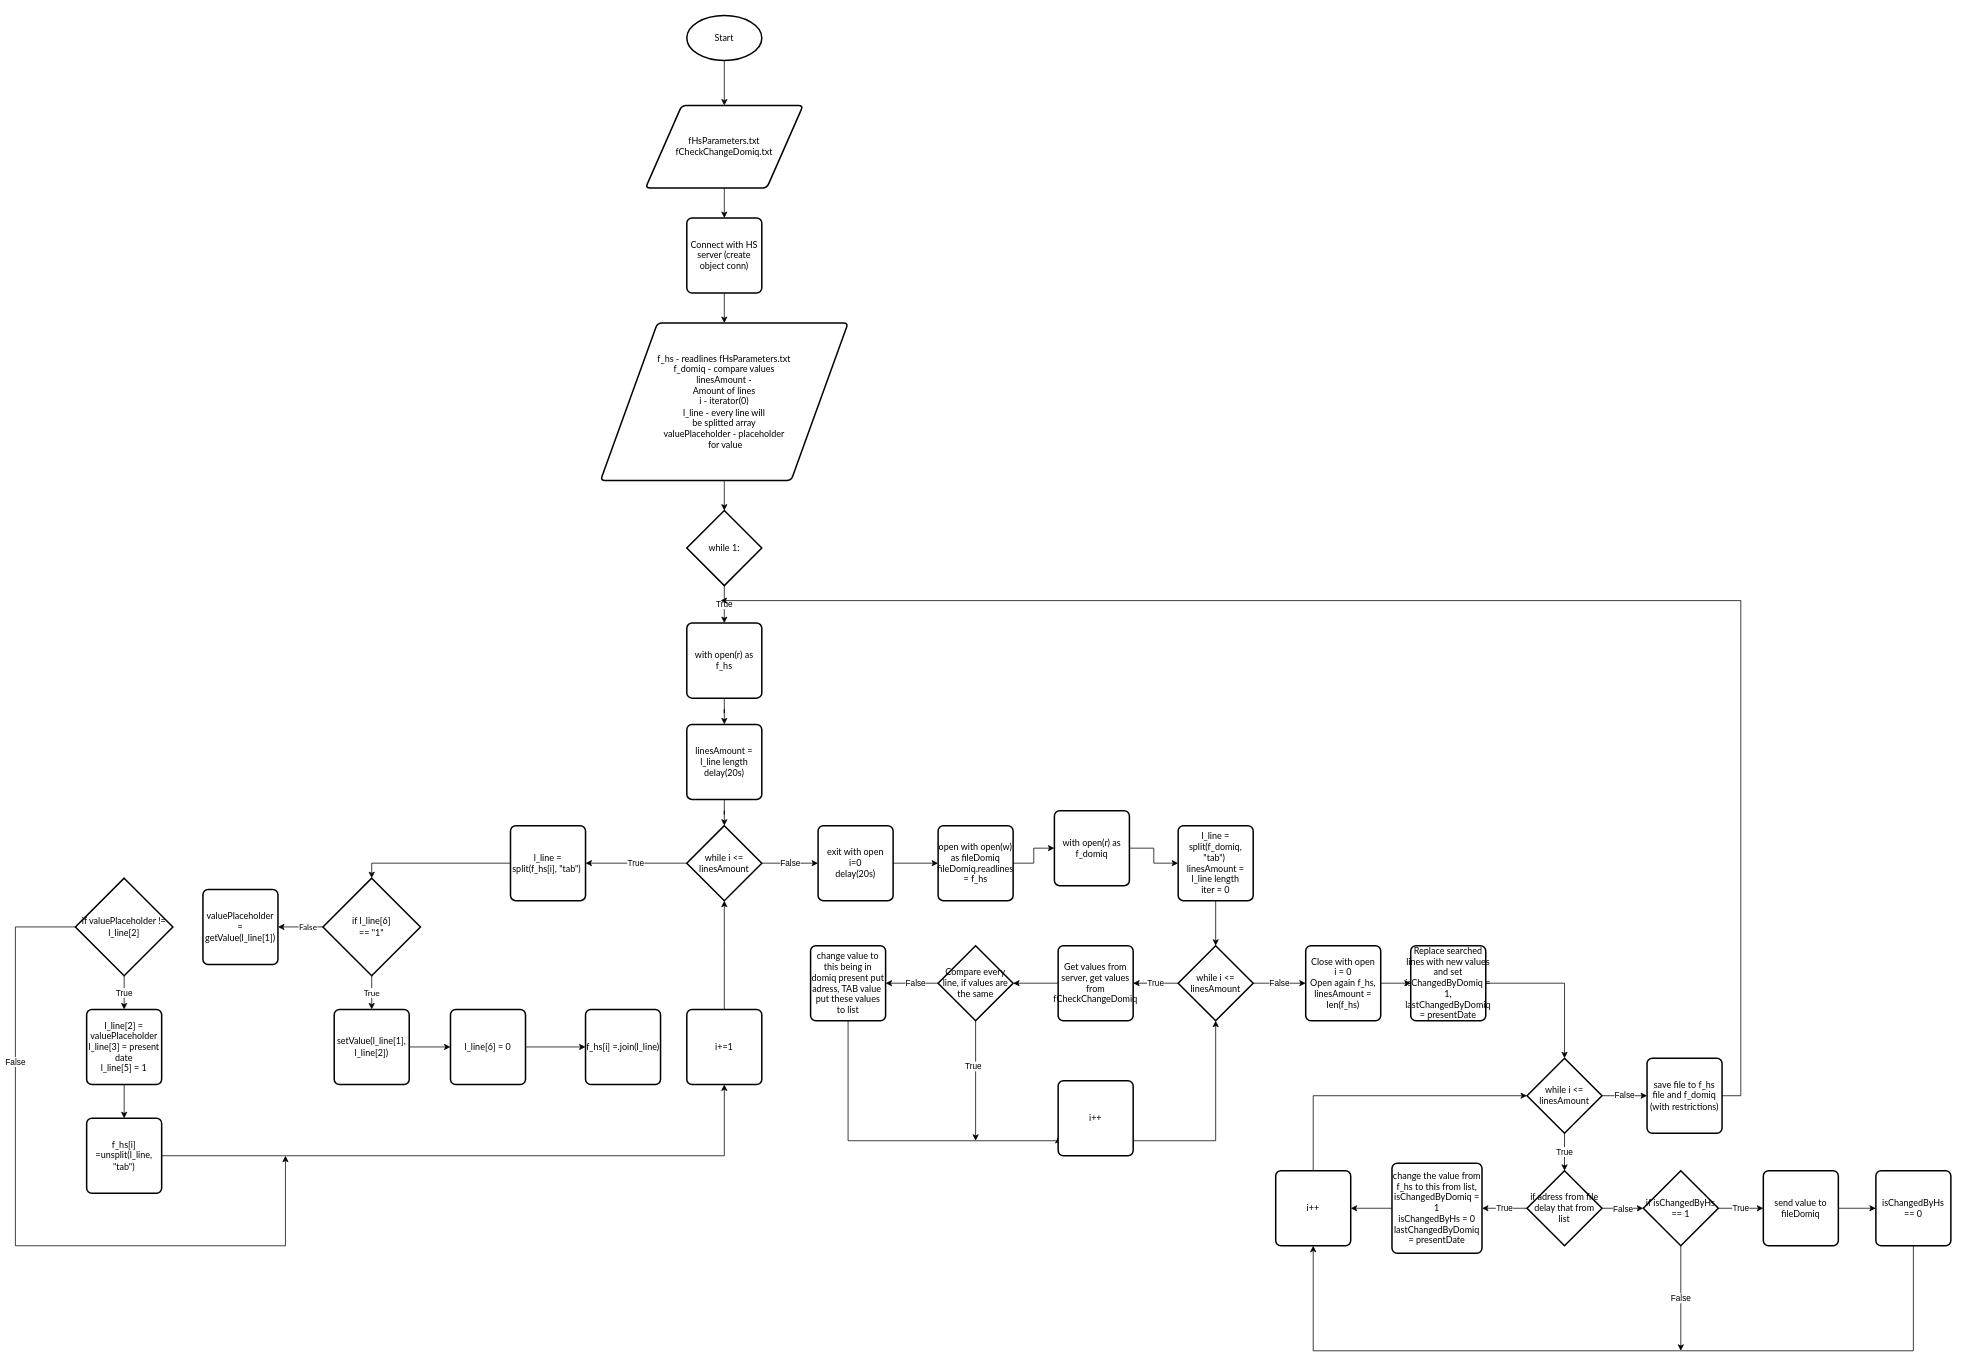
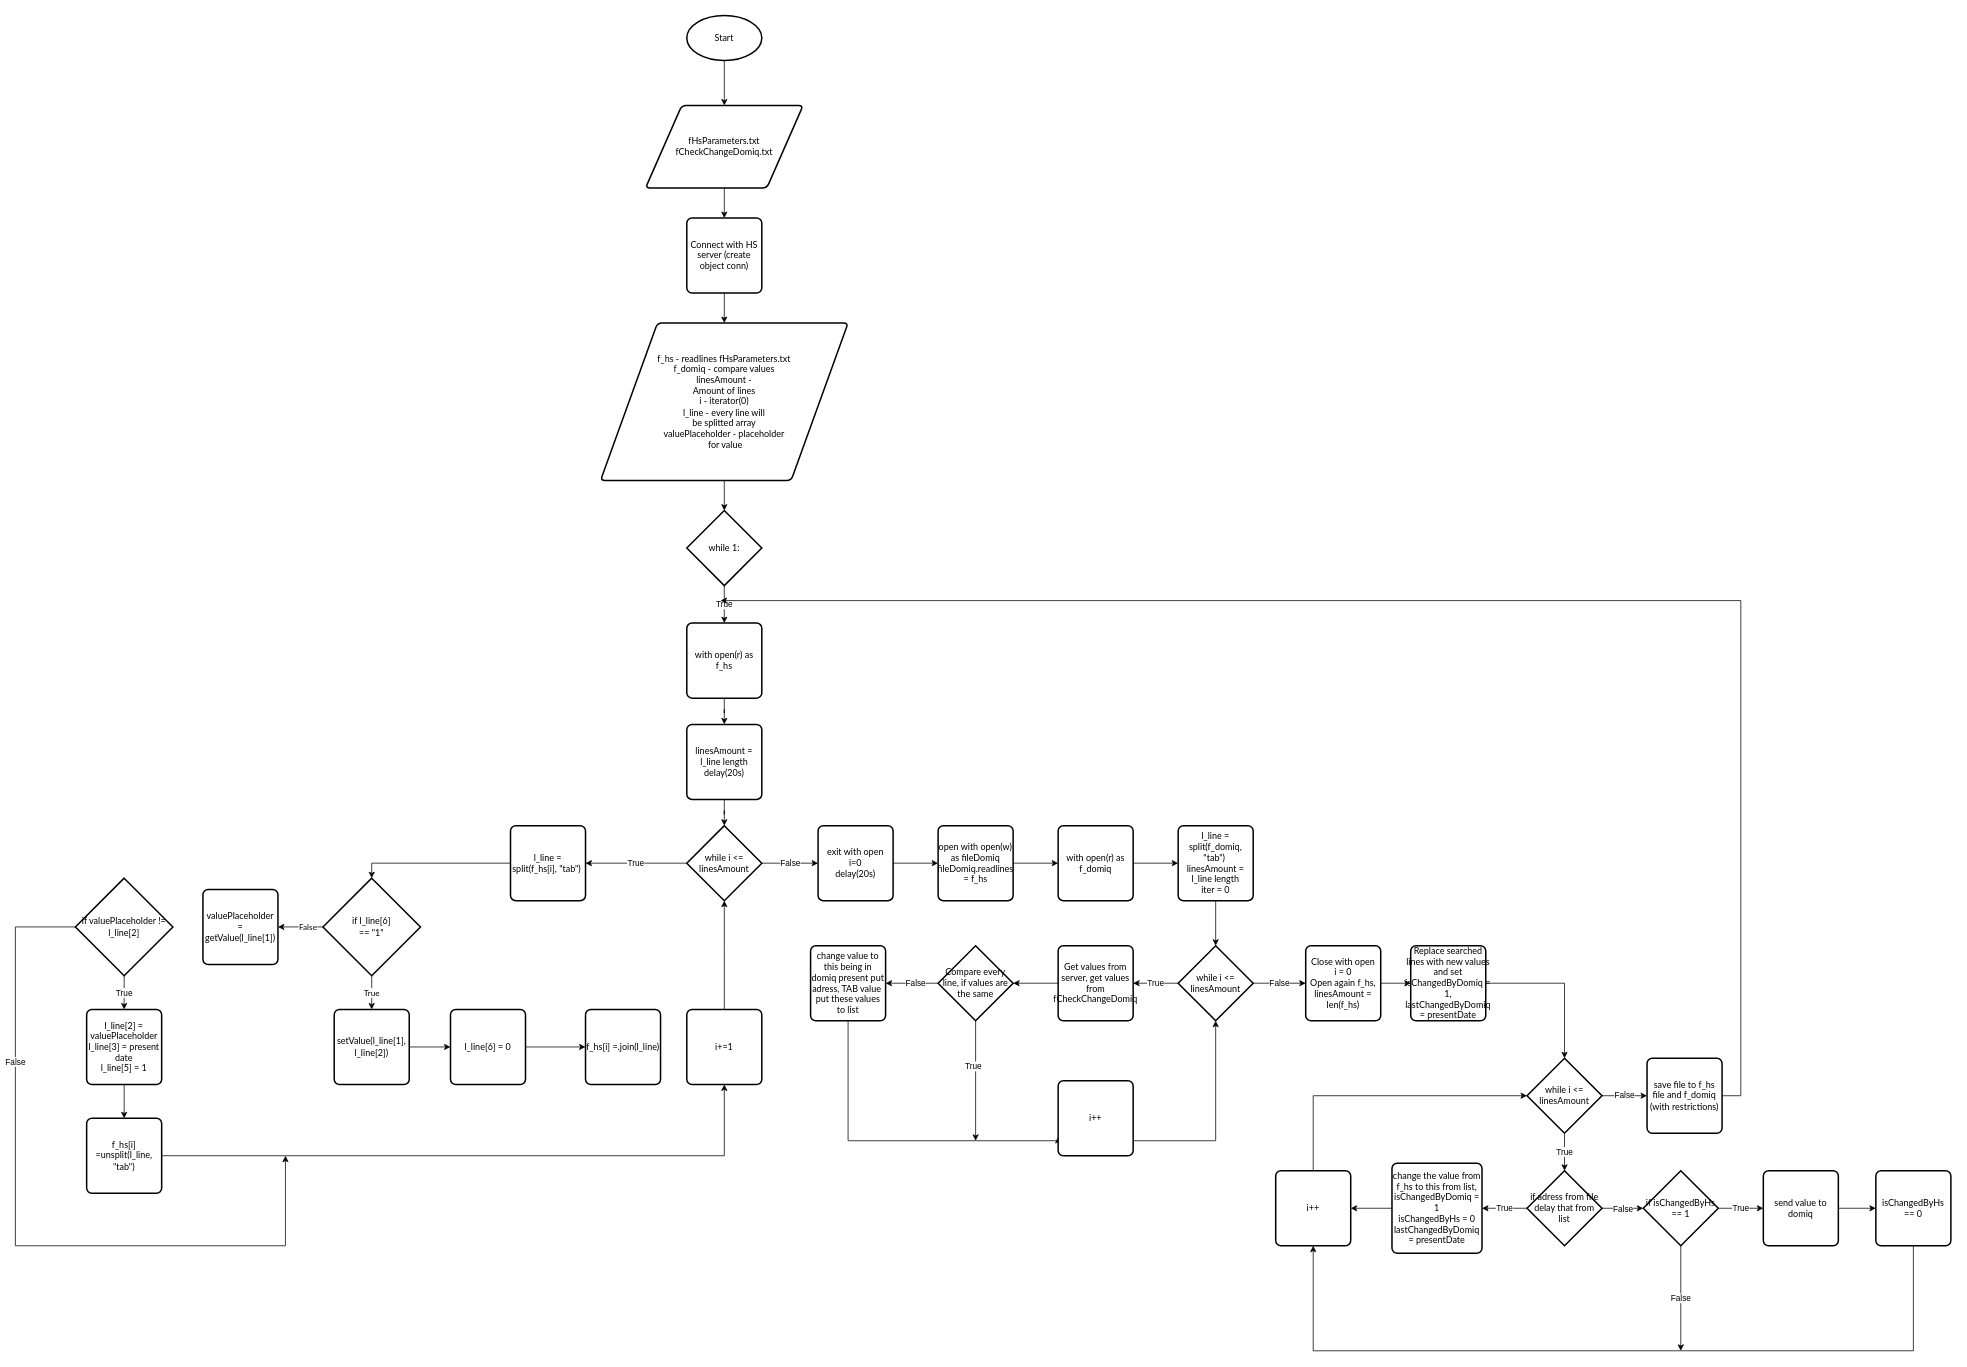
(1092, 848) -> (1095, 863)
(1800, 1208) -> (1800, 1208)
